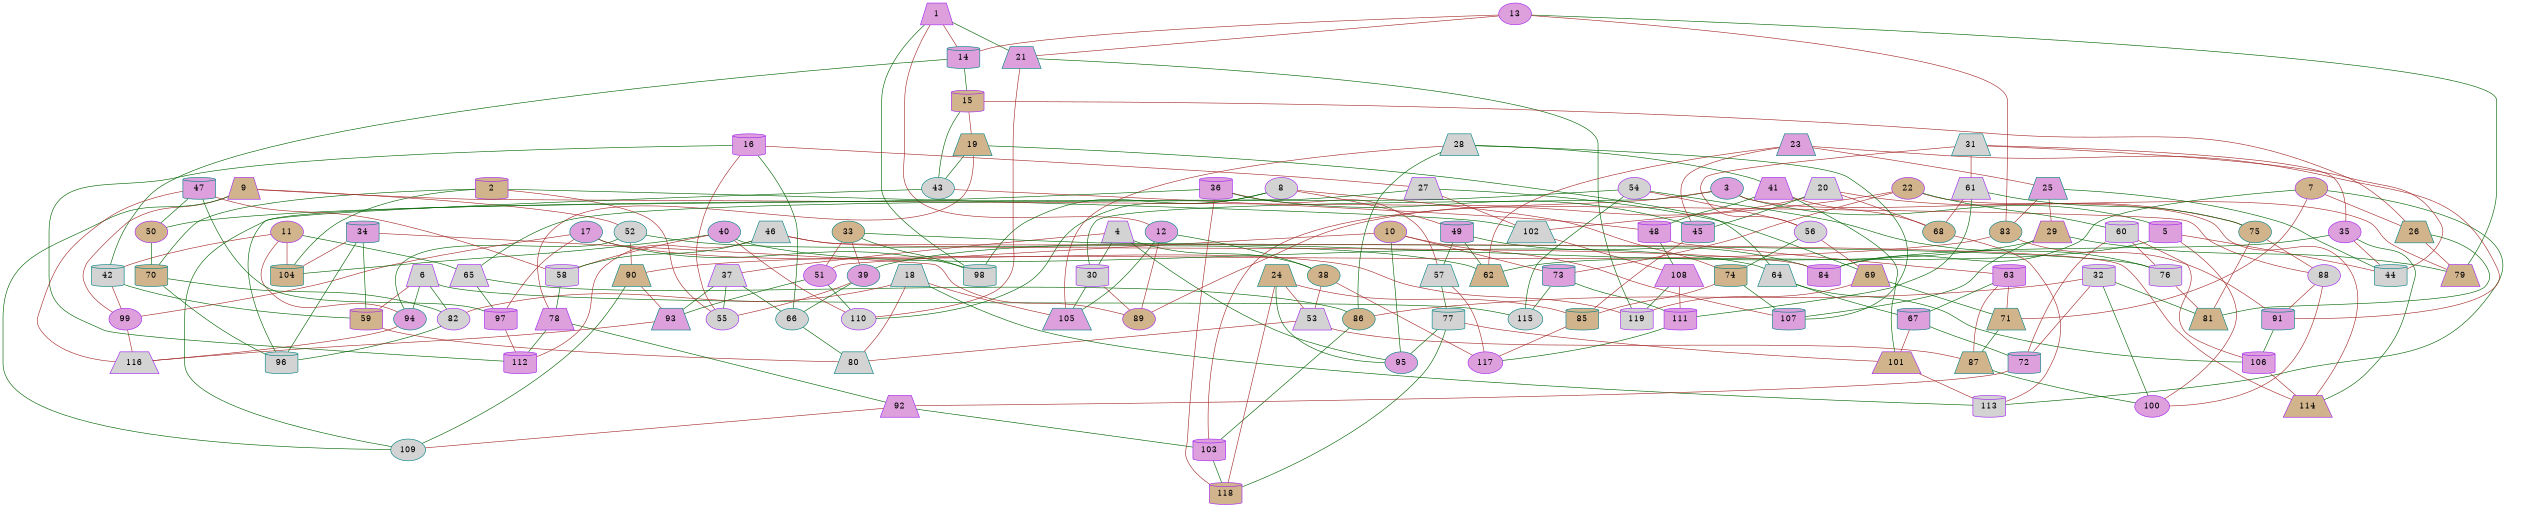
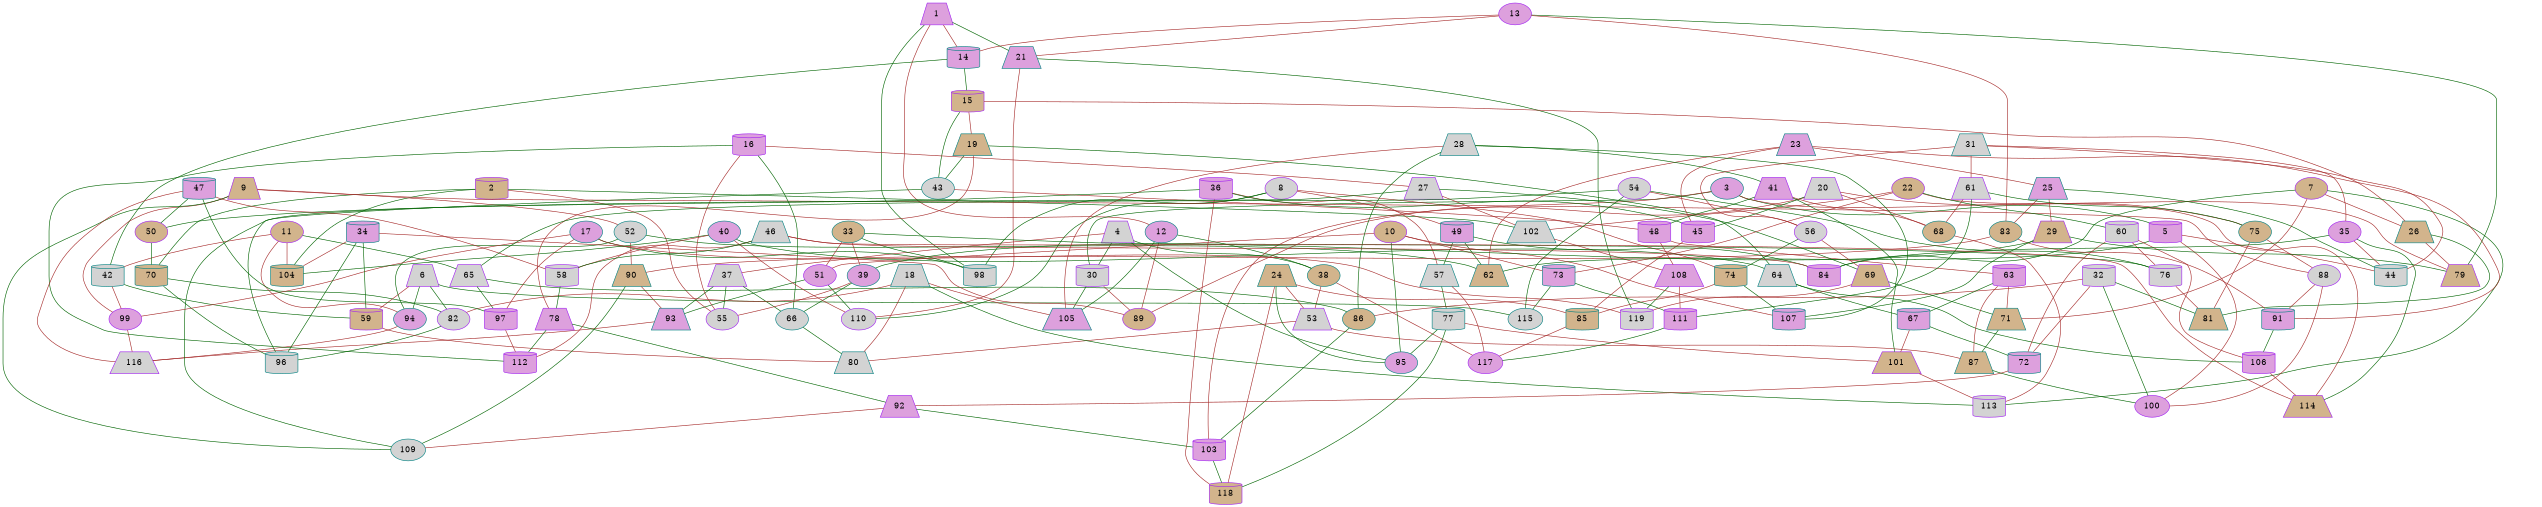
(1698, 232) -> (1698, 232)
(1667, 254) -> (1667, 254)
